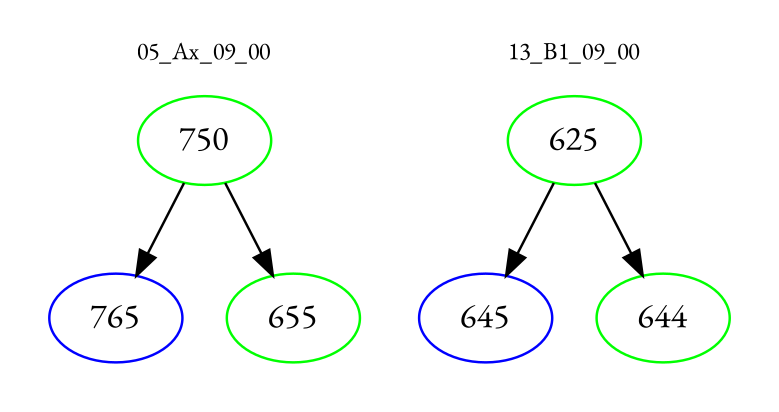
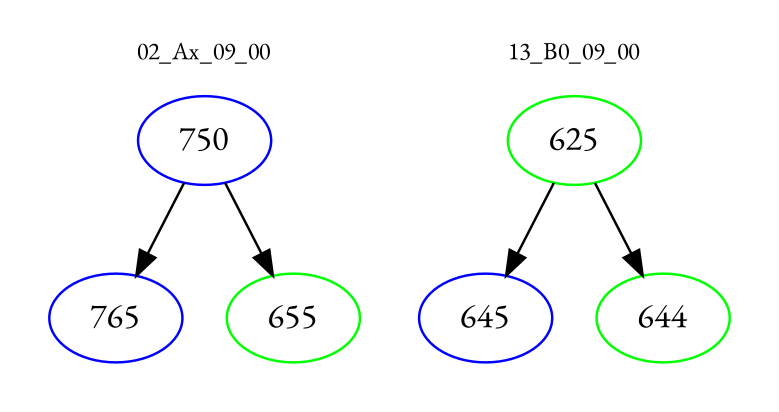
(205, 53) -> (205, 53)
(574, 53) -> (574, 53)
(205, 141) -> (205, 141)
